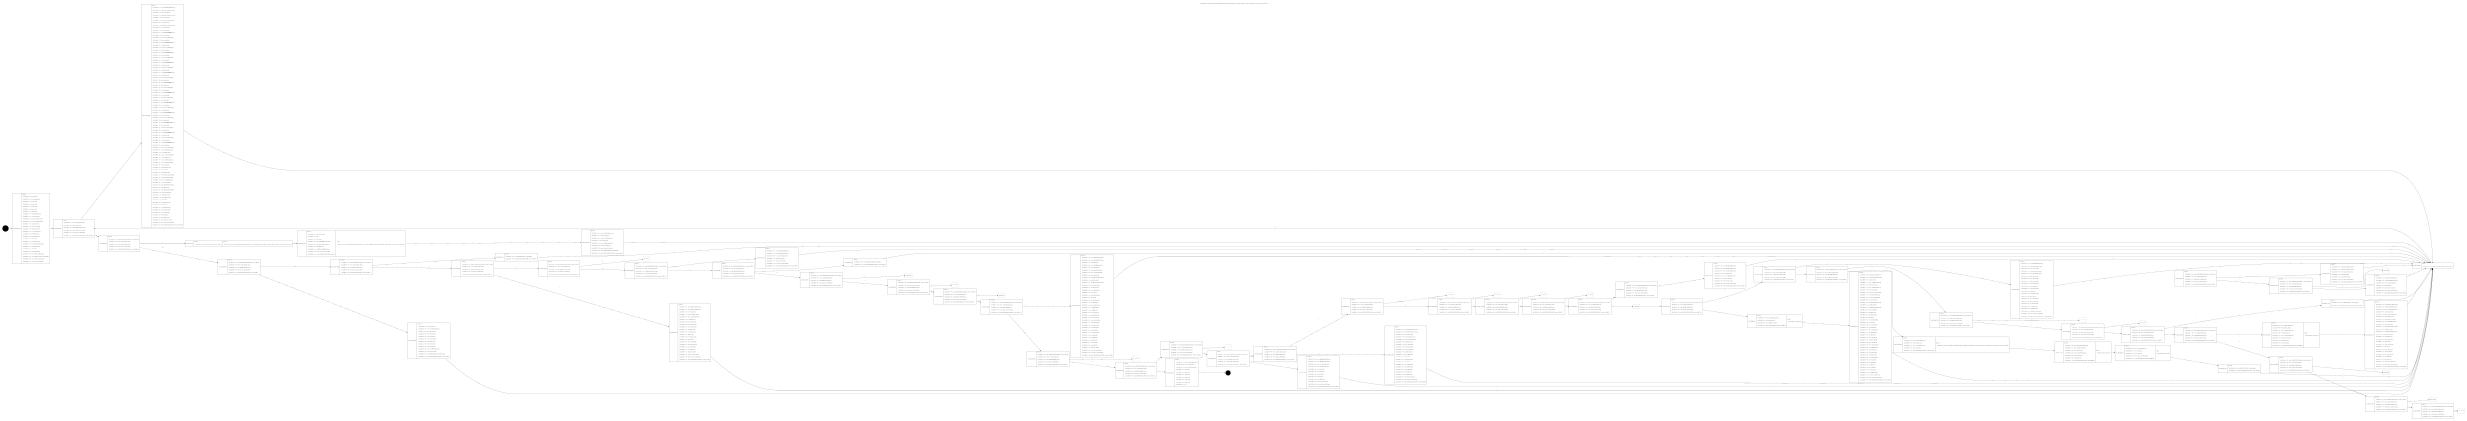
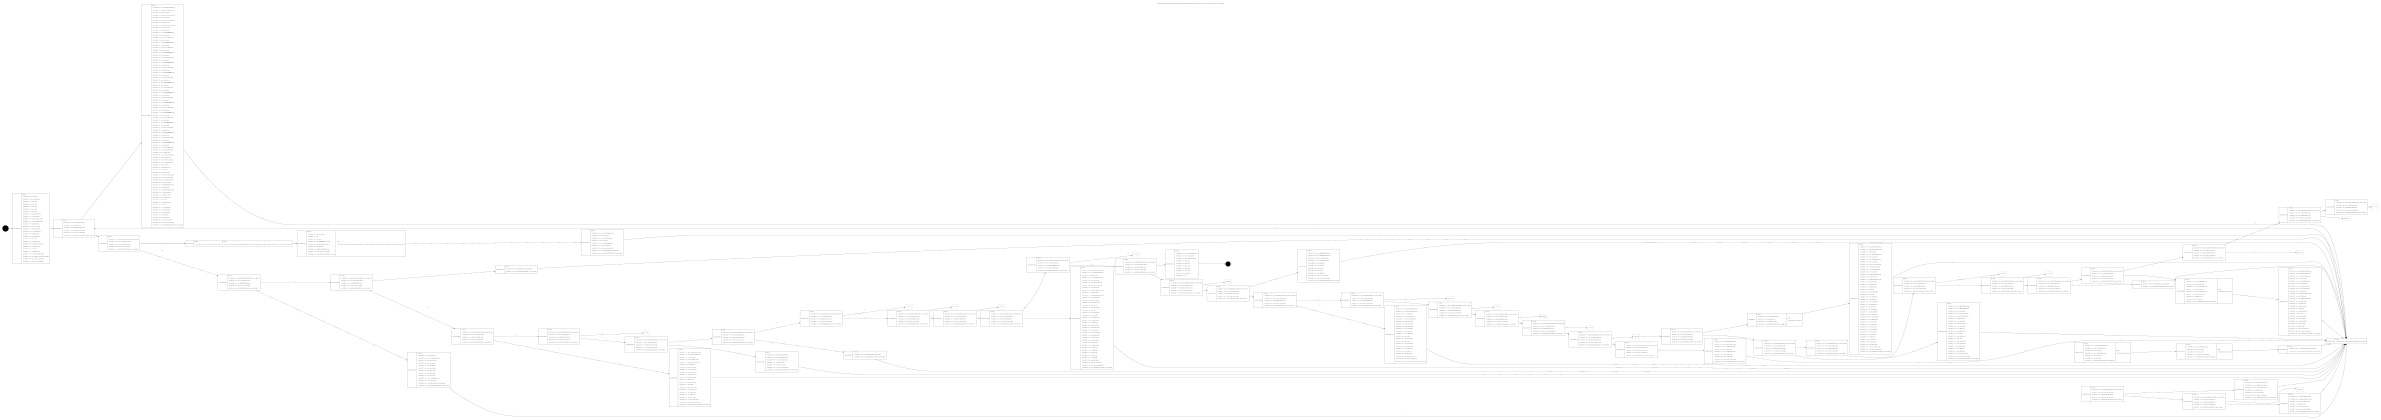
(1951, 345) -> none
